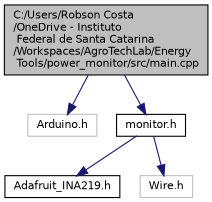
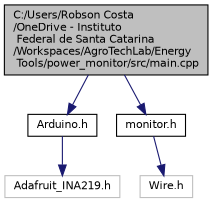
(62, 125) -> (62, 125)
(111, 153) -> (62, 150)
(62, 187) -> (62, 187)
